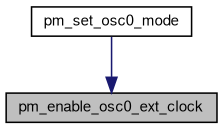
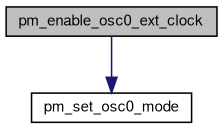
(112, 57) -> (112, 57)
